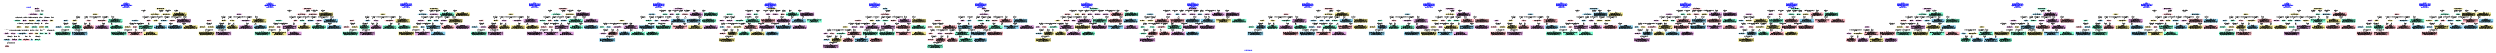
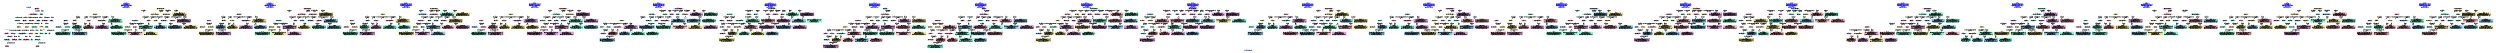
(51, 21) -> (51, 21)
(41, 27) -> (41, 27)
none -> (38, 46)
